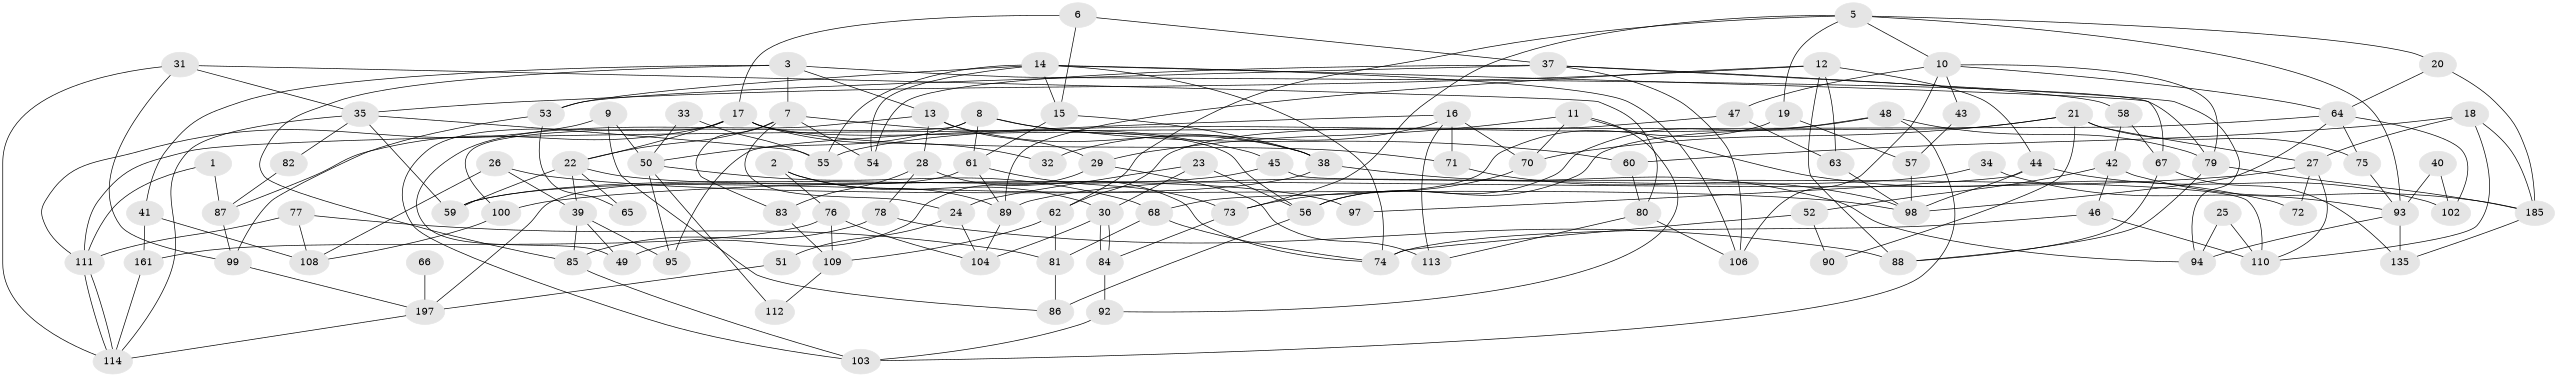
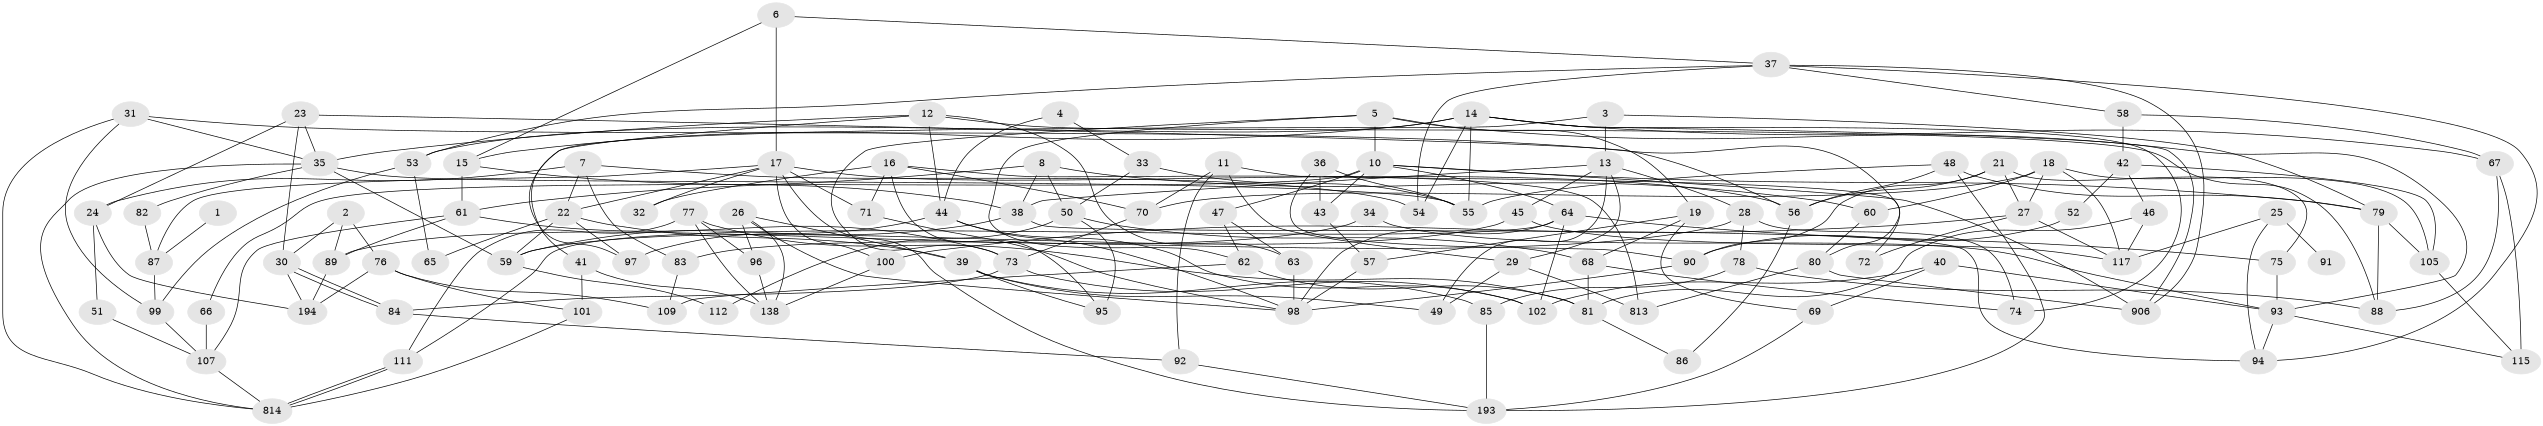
(2438, 65) -> none
(788, 89) -> none
(1404, 90) -> (648, 138)
(343, 100) -> none
(608, 114) -> none
none -> (1060, 114)
(687, 129) -> (788, 219)
(1034, 131) -> (1562, 188)
(1800, 136) -> (1598, 196)
none -> (310, 139)
none -> (1320, 164)
none -> (614, 185)
(130, 194) -> none
(2535, 213) -> (2430, 263)
(1682, 225) -> none
(1735, 229) -> (1898, 269)
(144, 263) -> (582, 312)
(309, 263) -> (770, 312)
none -> (756, 263)
(980, 263) -> (307, 312)
(1431, 263) -> (1639, 312)
(1739, 263) -> (2141, 312)
(2260, 263) -> (2122, 263)
none -> (2326, 263)
(2400, 263) -> (2521, 362)
none -> (1275, 286)
none -> (1528, 286)
(800, 290) -> (614, 284)
(425, 312) -> (206, 362)
none -> (1815, 312)
(113, 362) -> (272, 411)
(861, 362) -> (1486, 411)
